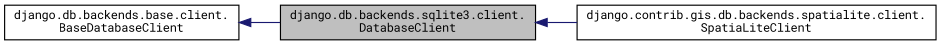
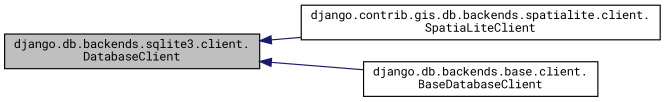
(266, 23) -> (317, 66)
